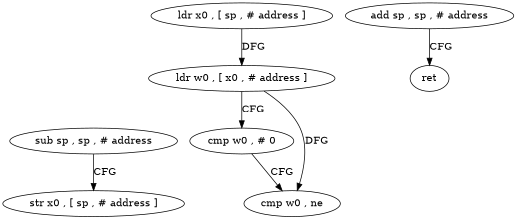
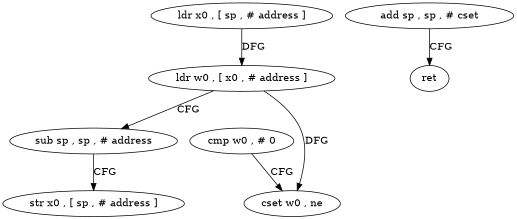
(430, 16) -> (430, 16)
(242, 106) -> (171, 108)
(292, 204) -> (292, 204)
